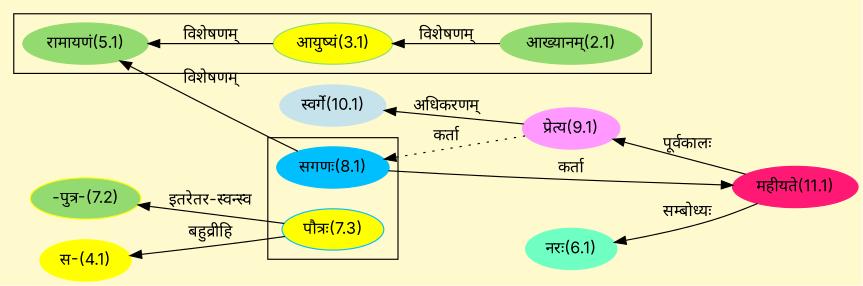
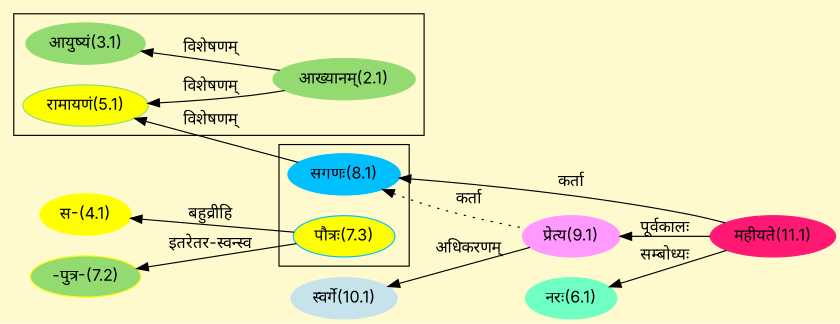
(86, 44) -> (86, 106)
(216, 44) -> (222, 98)
(333, 44) -> (86, 44)
(555, 179) -> (569, 195)
